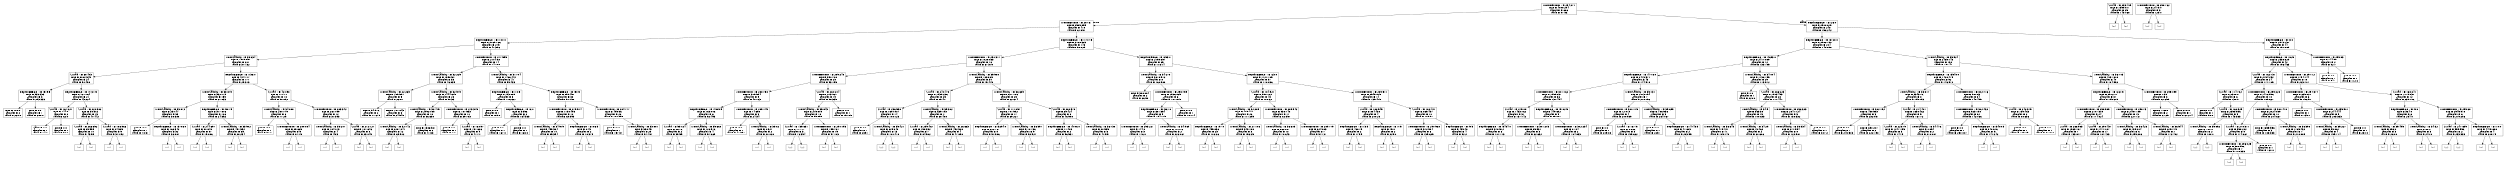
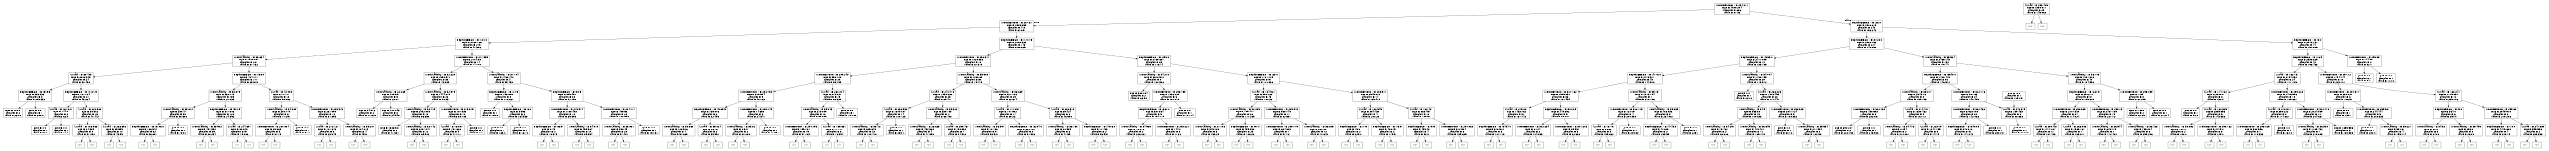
(2020, 121) -> (2014, 103)
(2234, 121) -> (2216, 121)
(40, 130) -> (61, 130)
